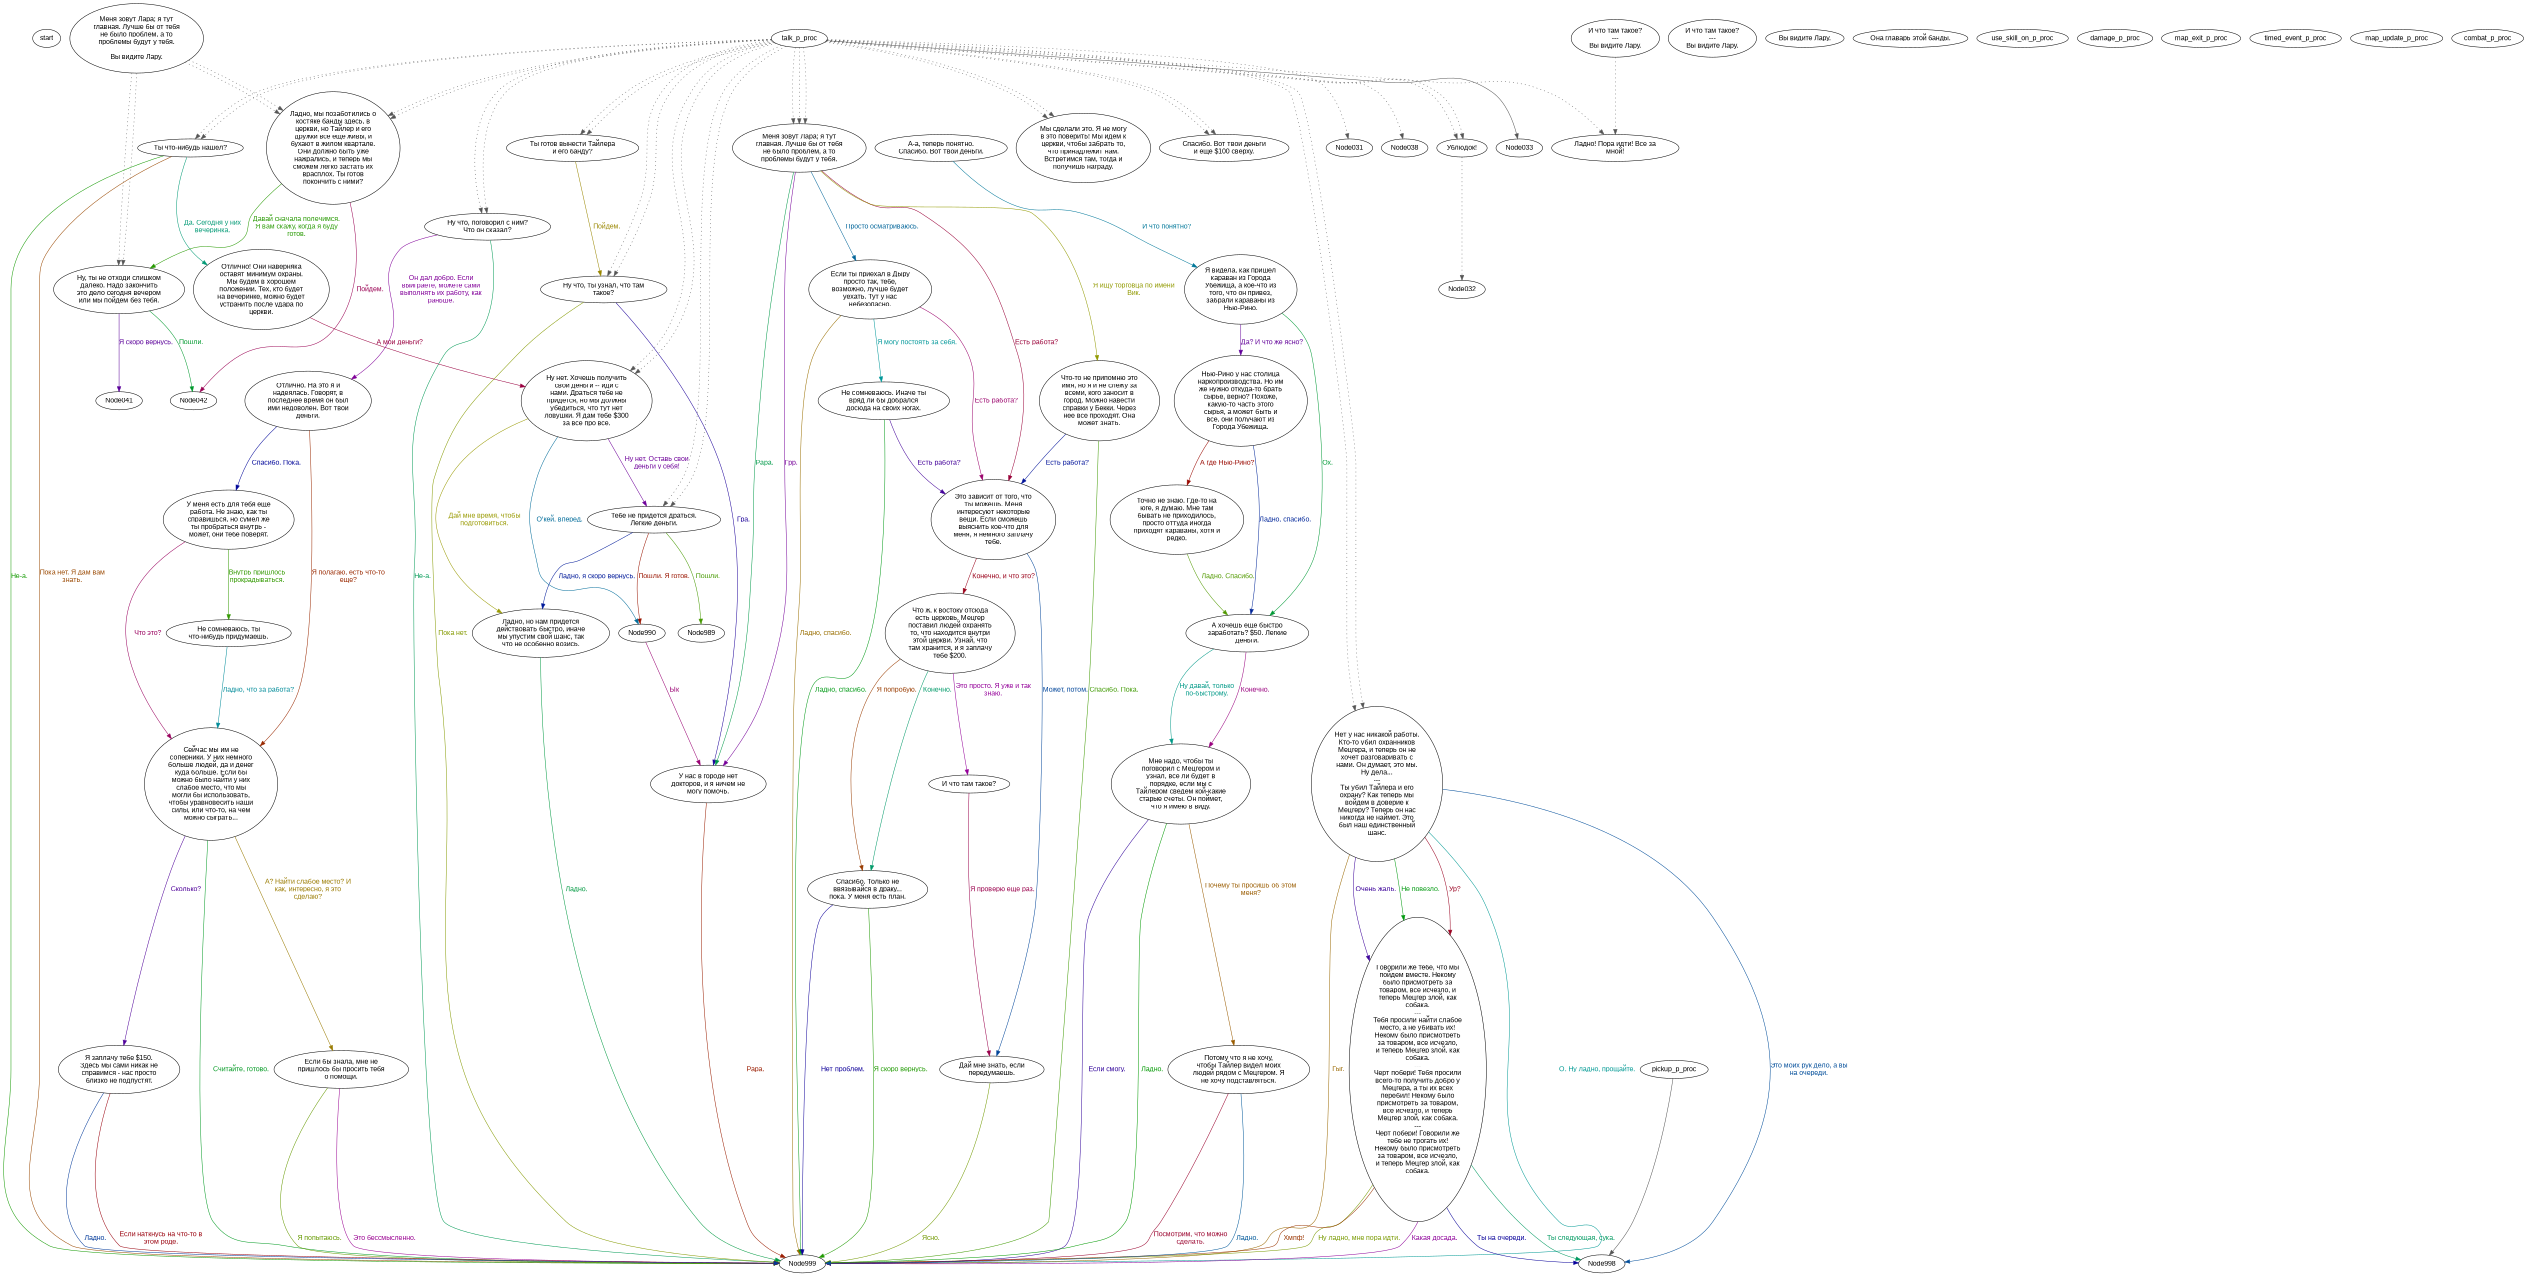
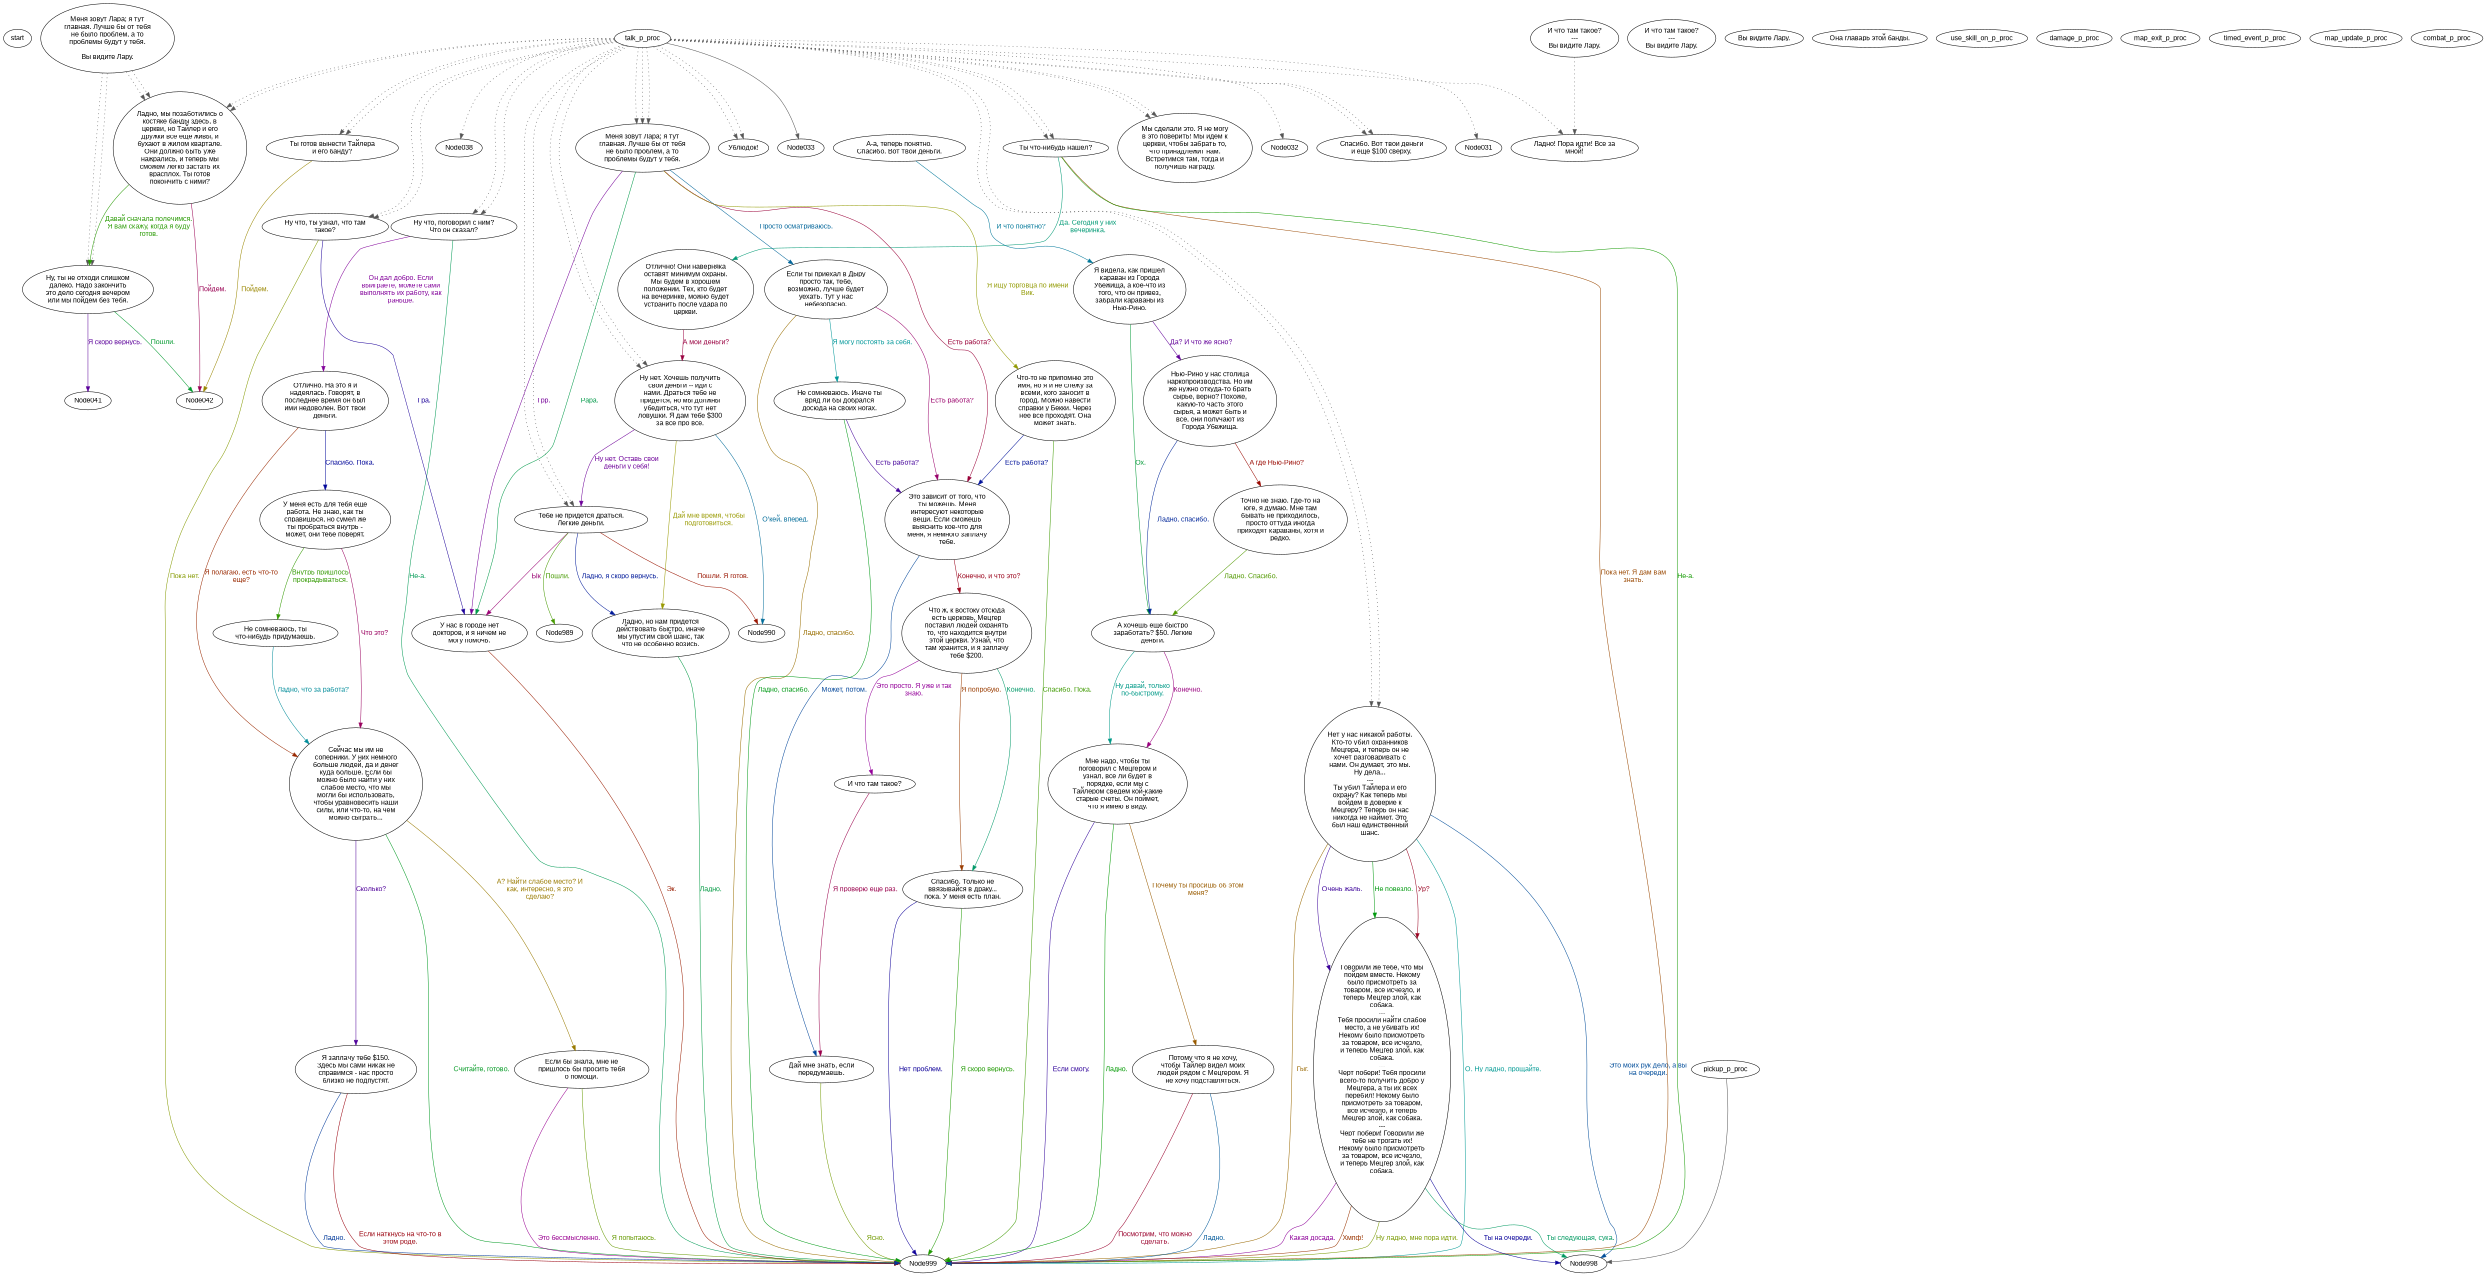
(588, 216) -> (240, 263)
(1462, 216) -> (1006, 56)
(672, 701) -> (528, 572)
(756, 1069) -> (672, 889)
